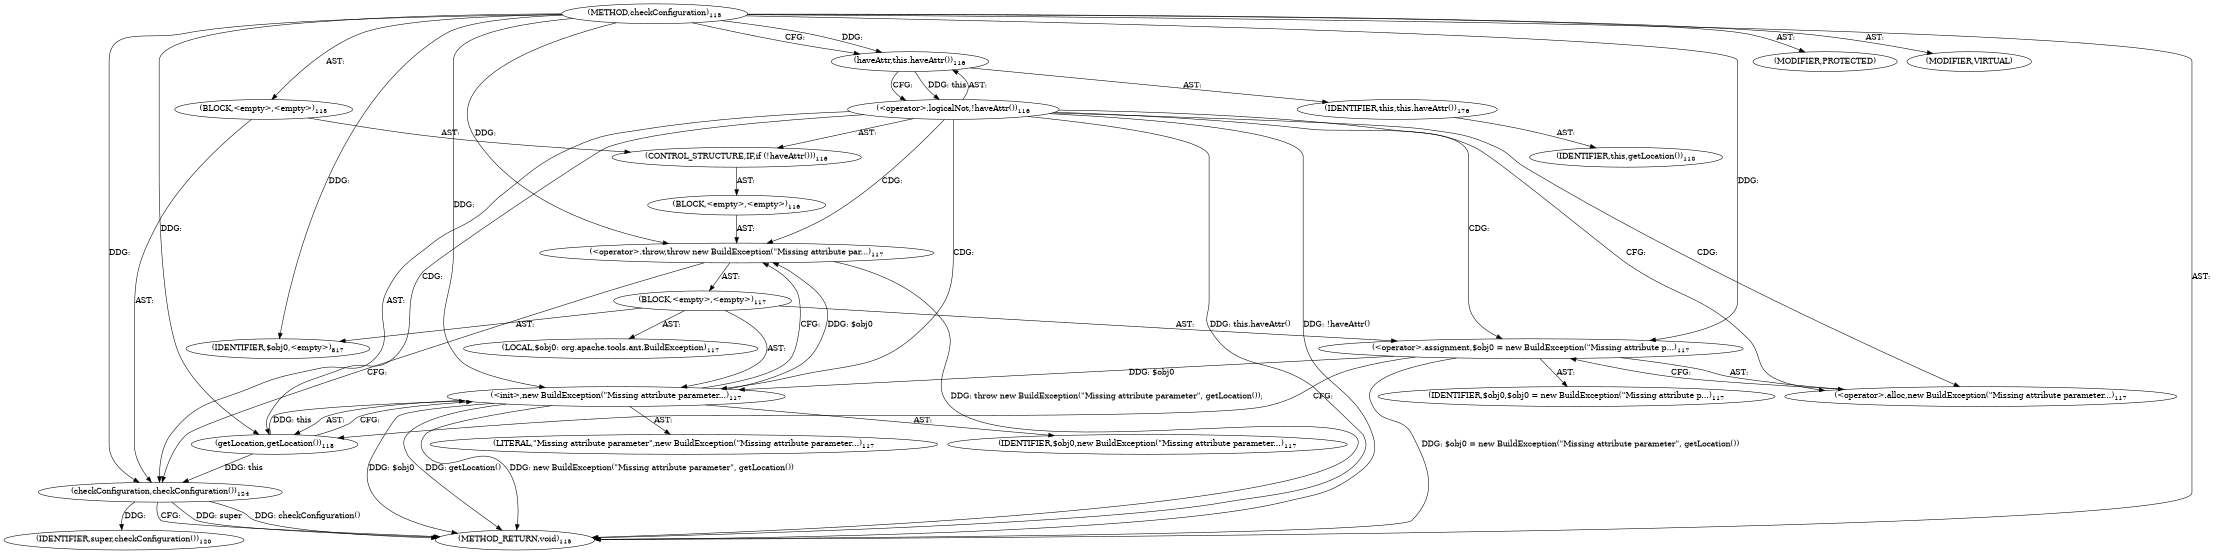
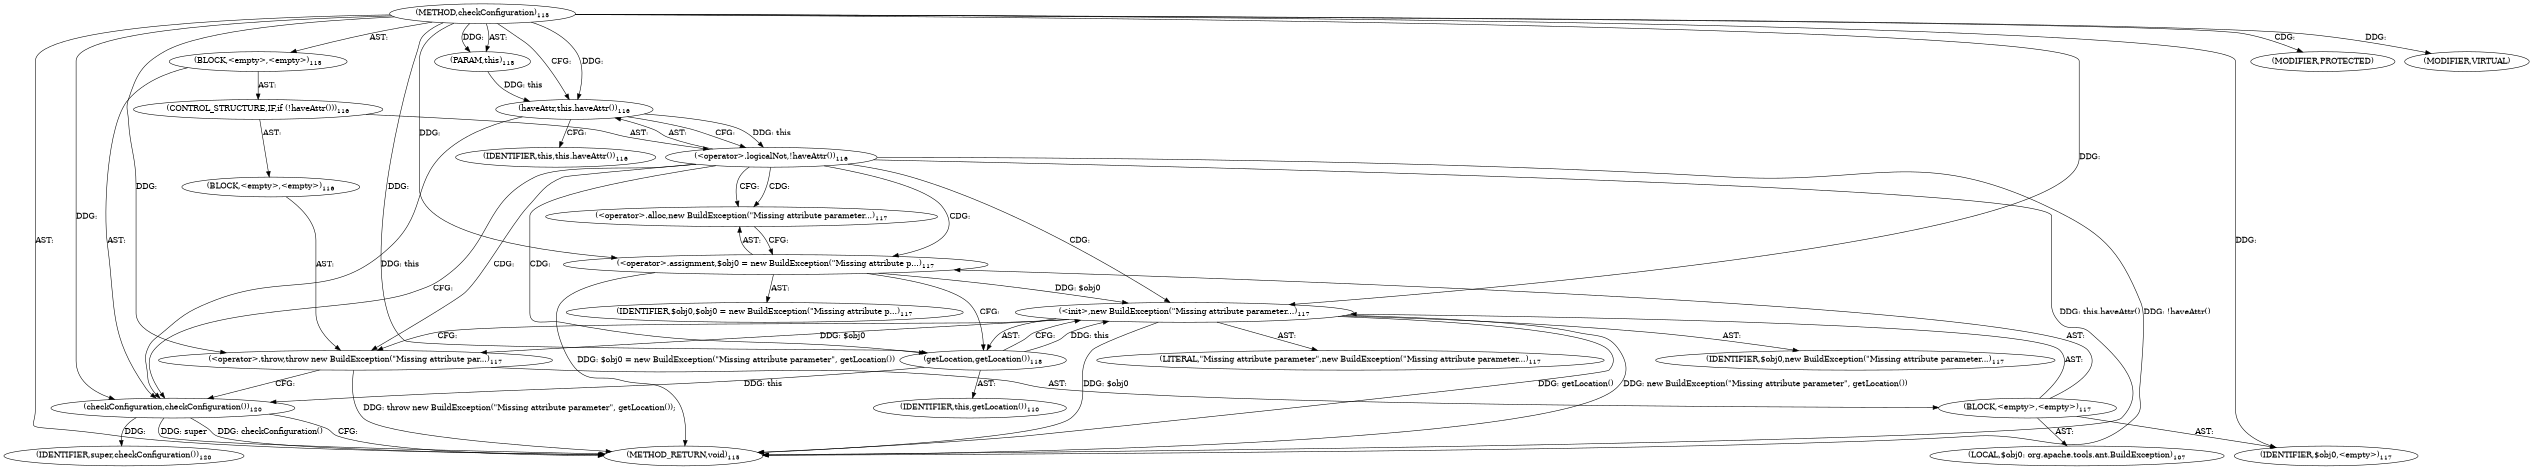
(1787, 38) -> (2286, 38)
(1876, 38) -> (2377, 38)
none -> (483, 62)
(1194, 86) -> (578, 133)
(1463, 109) -> (622, 156)
(1523, 129) -> (977, 382)
(848, 133) -> (536, 124)
none -> (338, 278)
(397, 301) -> (444, 288)
(338, 348) -> (2386, 455)
(713, 348) -> (2180, 455)
(243, 491) -> (256, 407)
